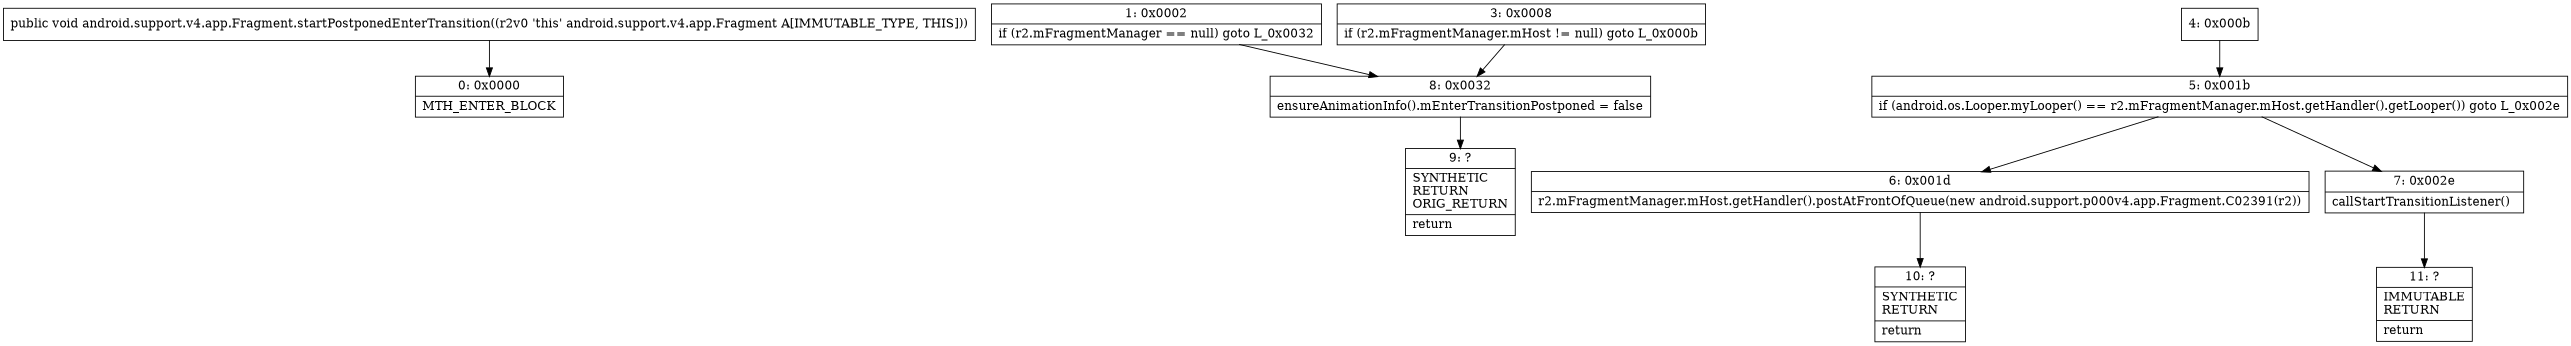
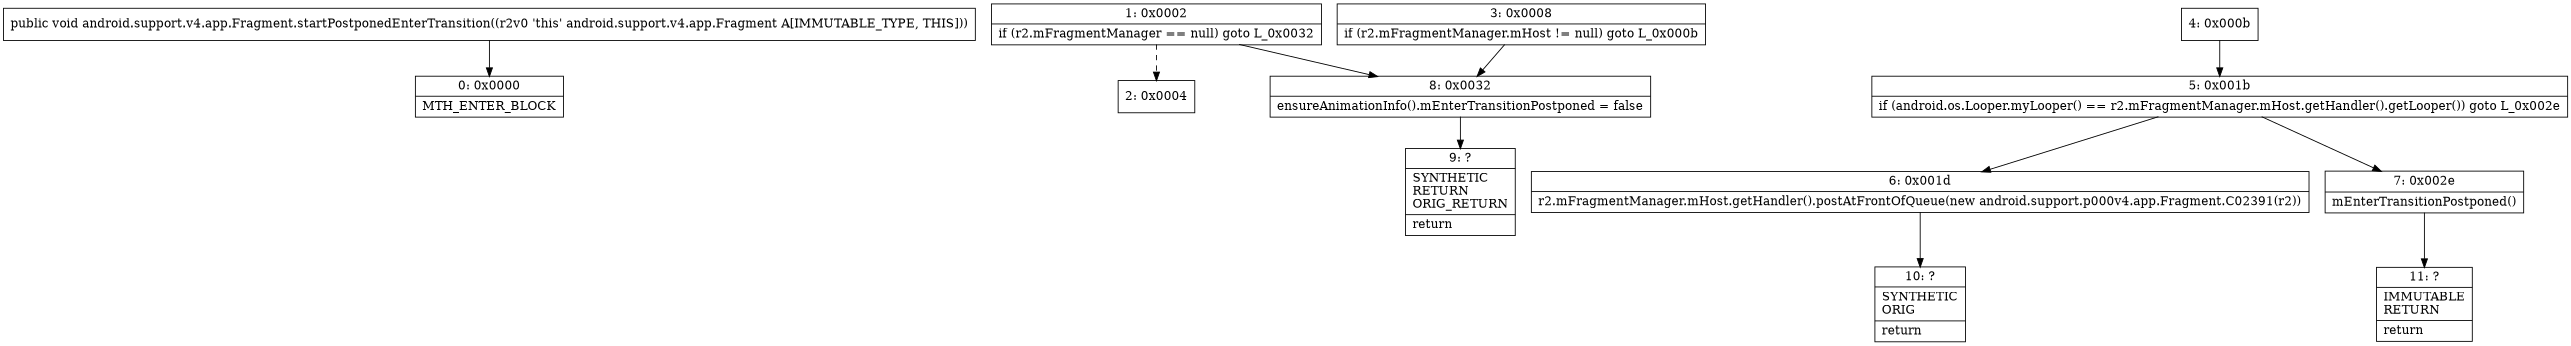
none -> (1156, 97)
(2421, 202) -> (2424, 202)
(1910, 310) -> (1899, 310)
